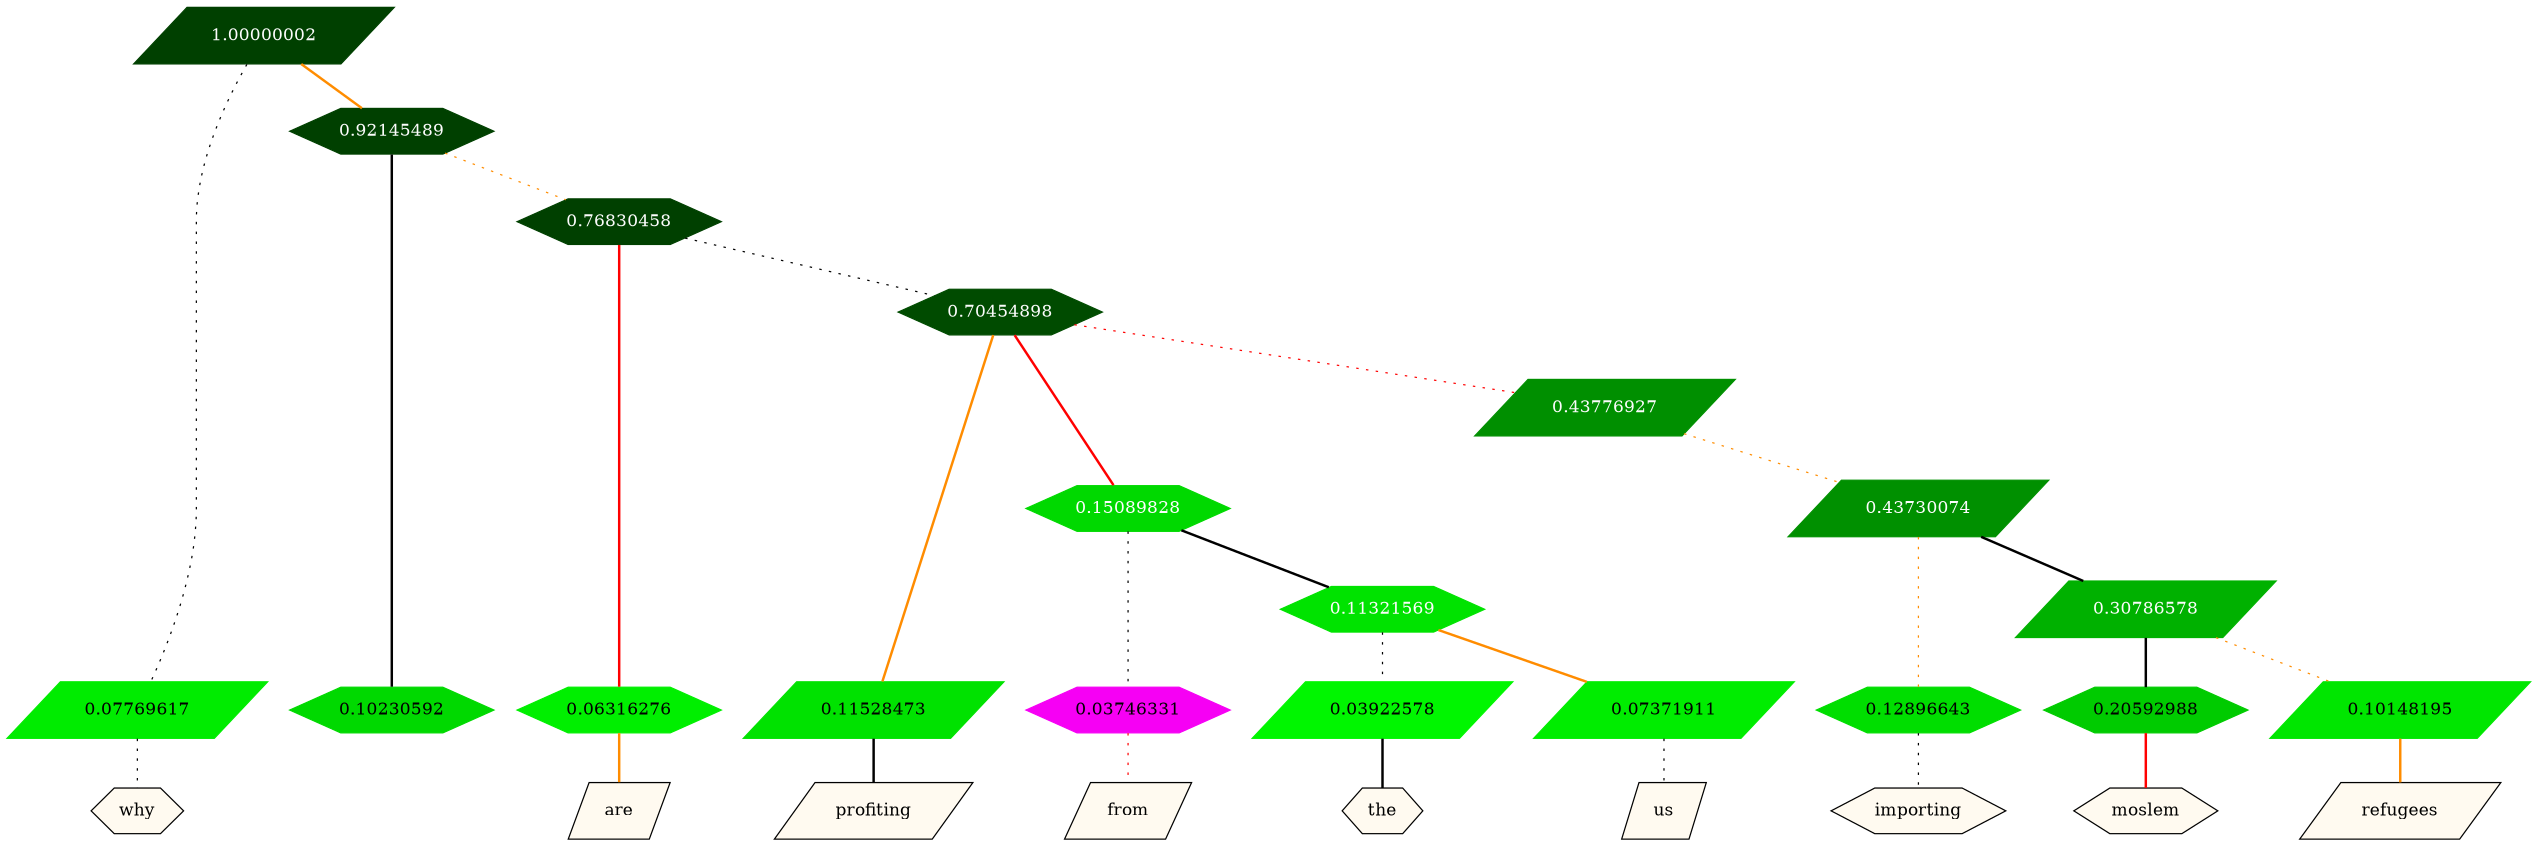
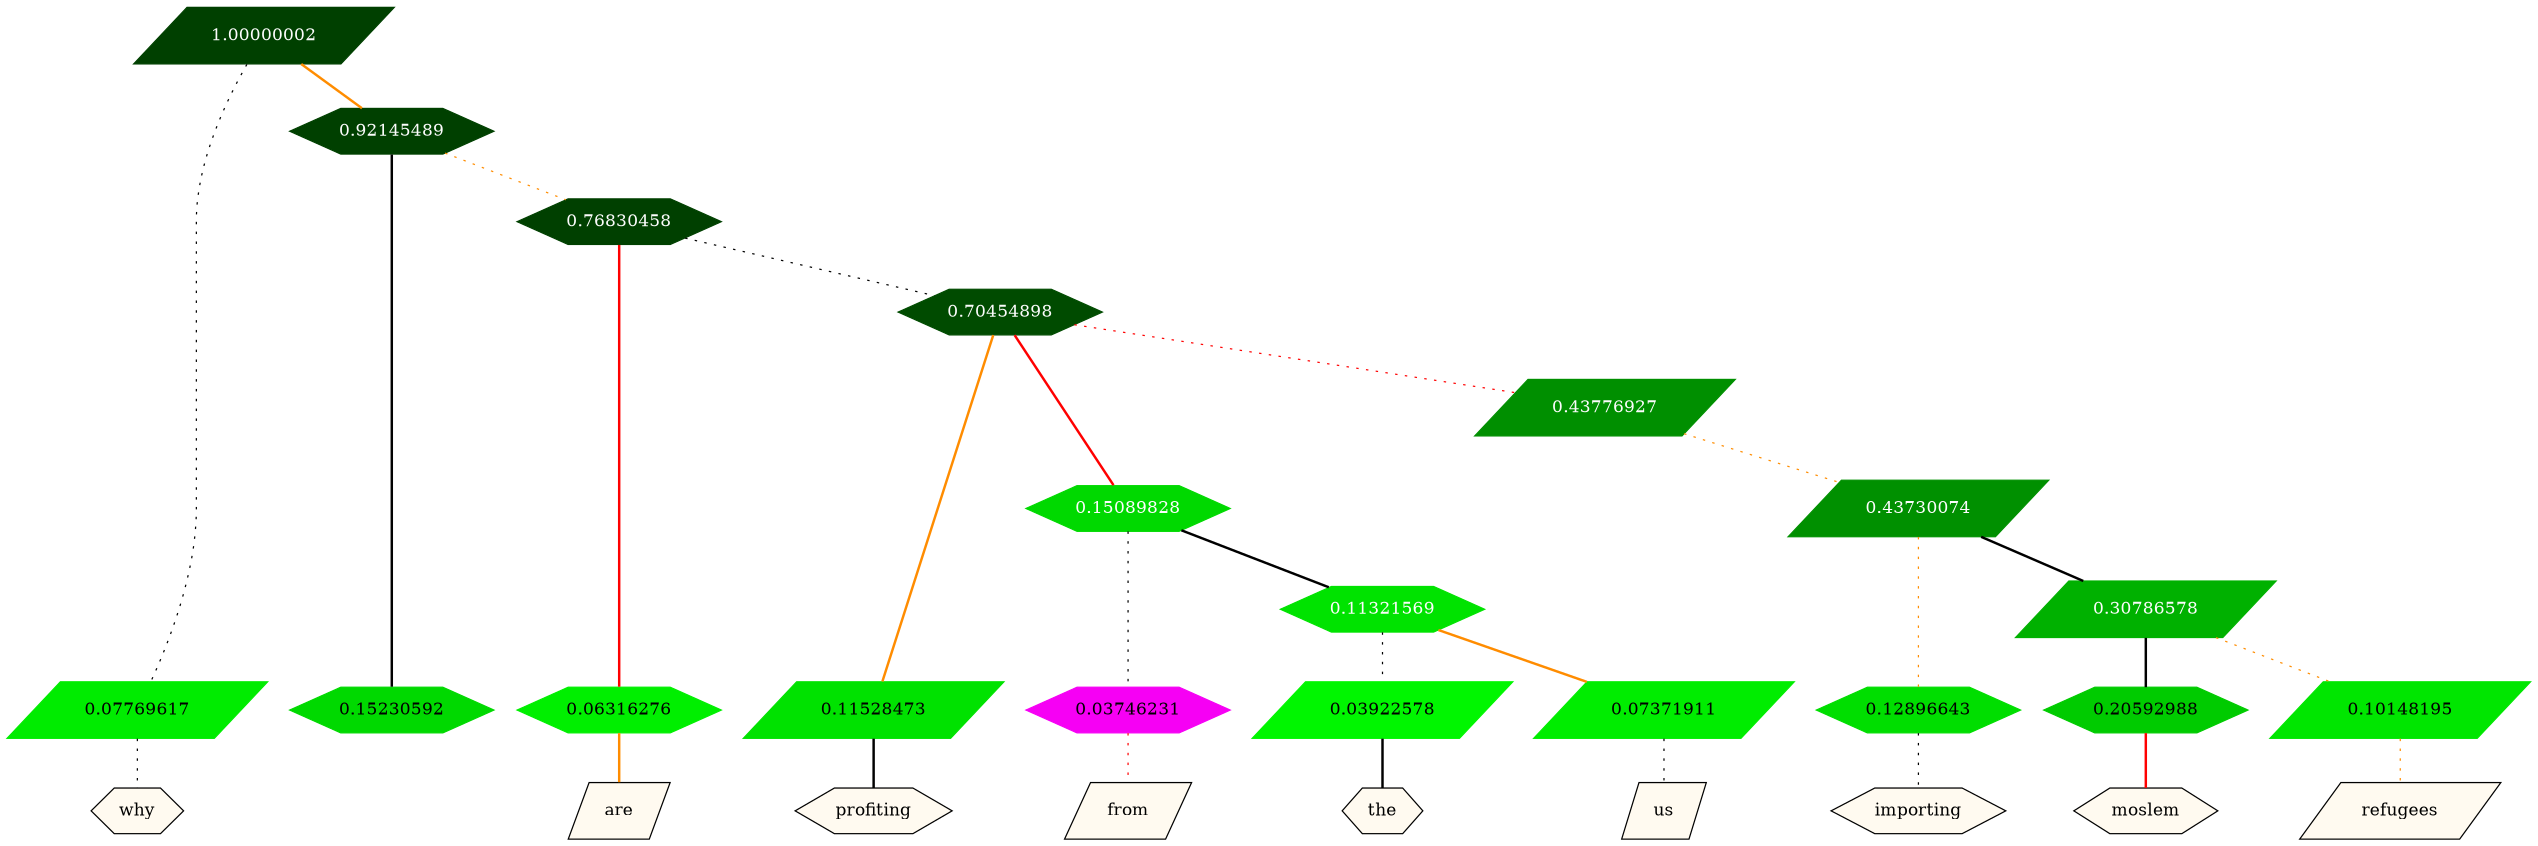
(392, 710) -> (392, 710)
(1128, 710) -> (1128, 710)
(2400, 761) -> (2400, 761)
(874, 811) -> (874, 811)
